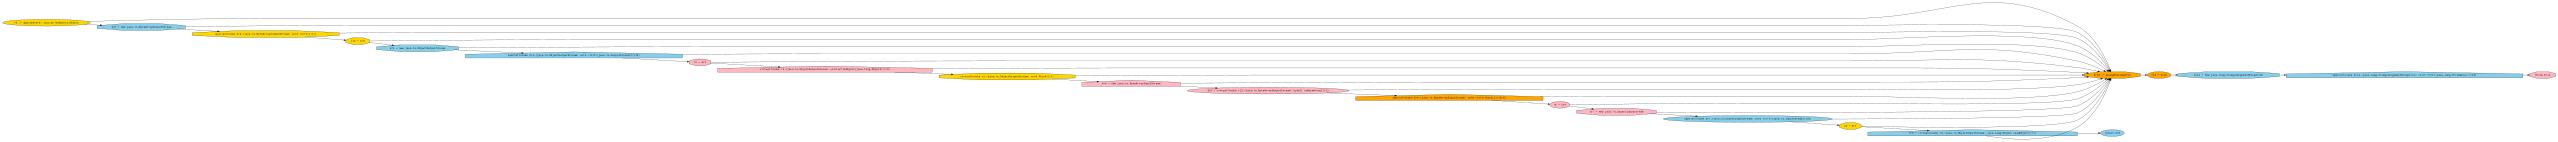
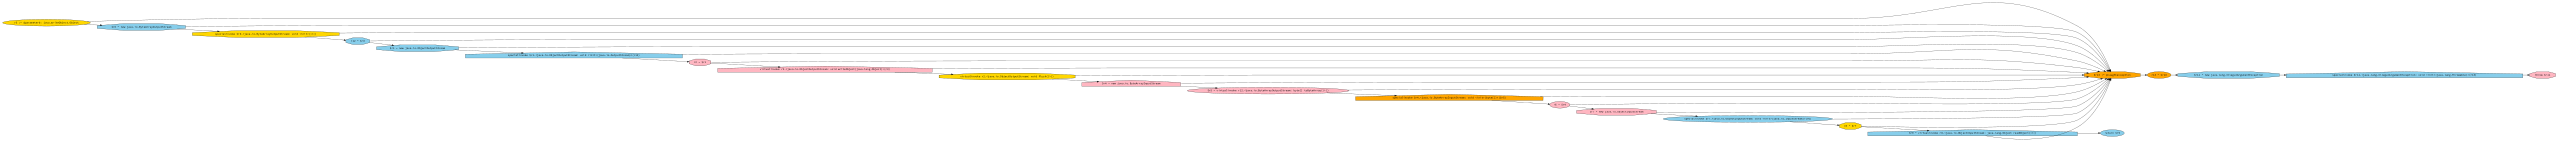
(358, 41) -> (358, 41)
